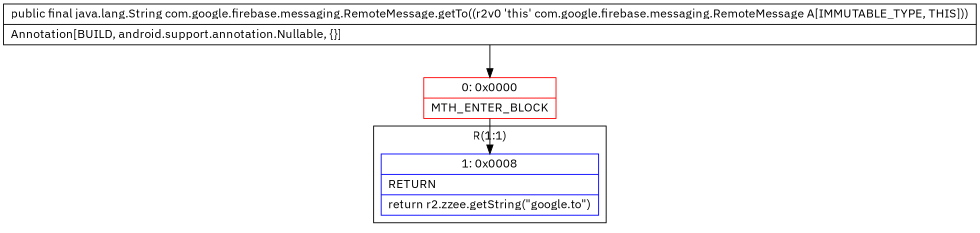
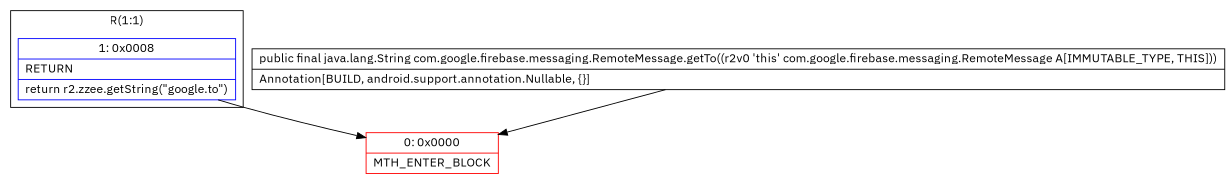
(490, 132) -> (287, 119)
